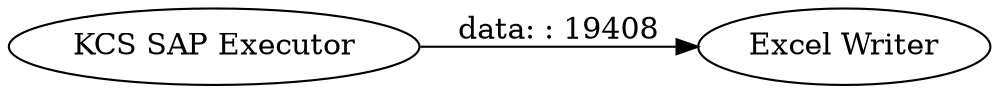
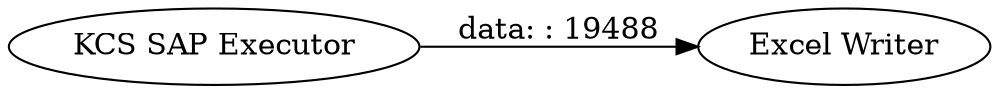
(559, 31) -> (559, 31)
